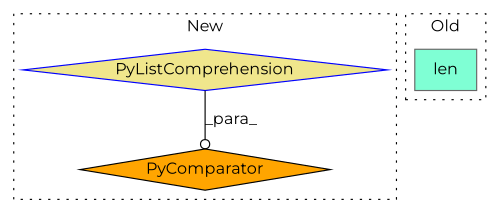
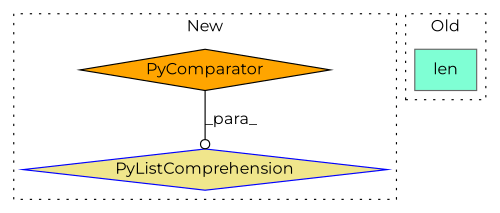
(205, 115) -> (205, 115)
